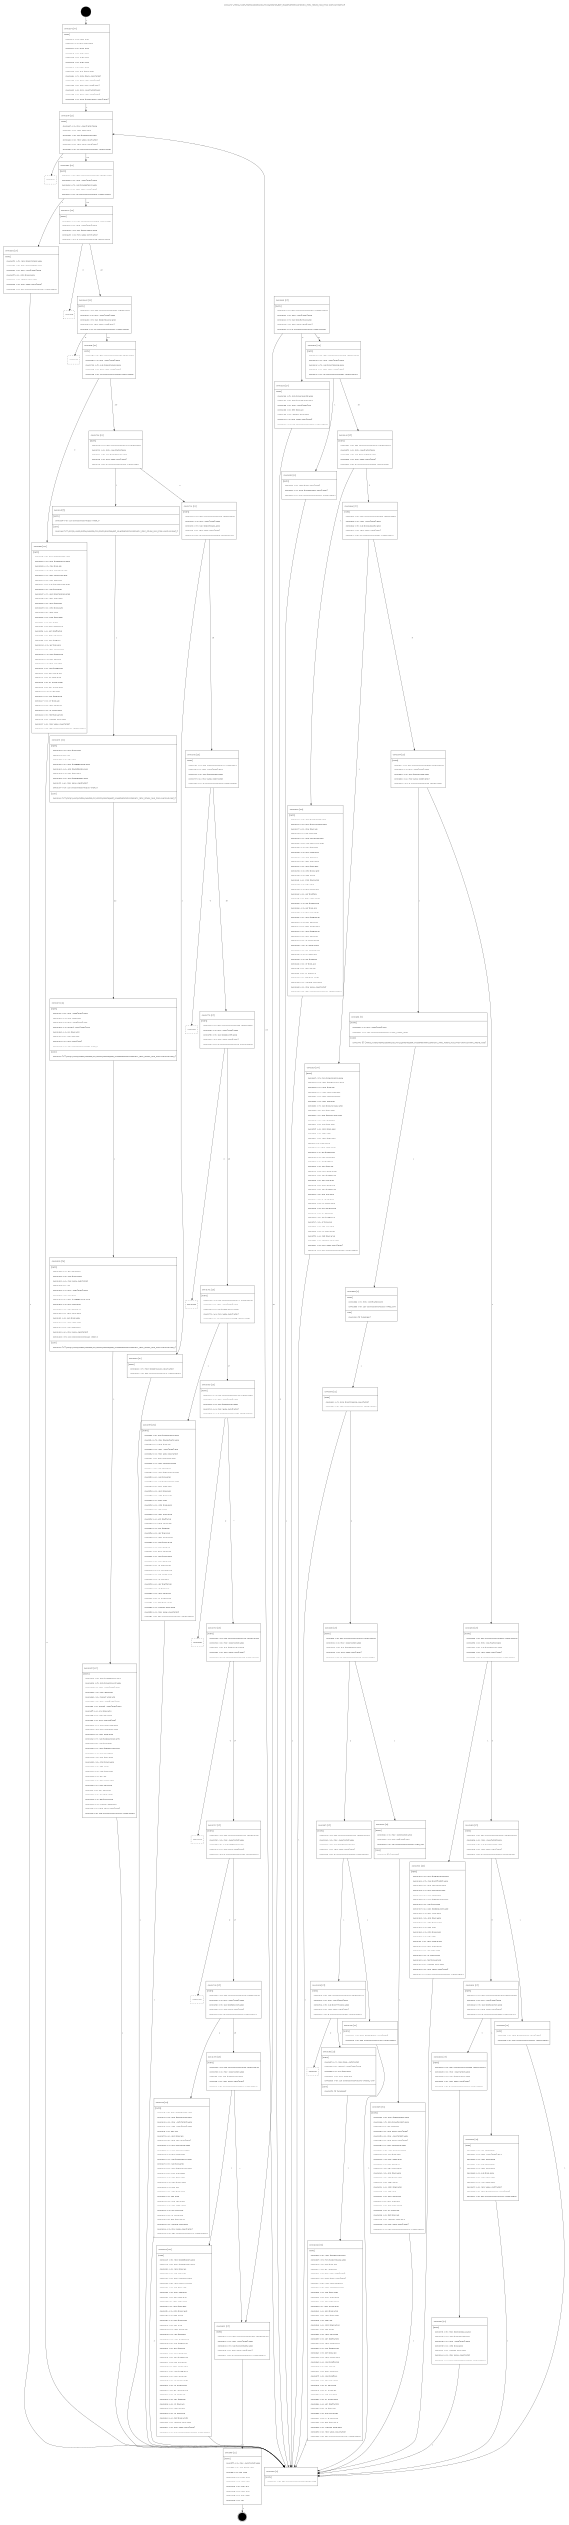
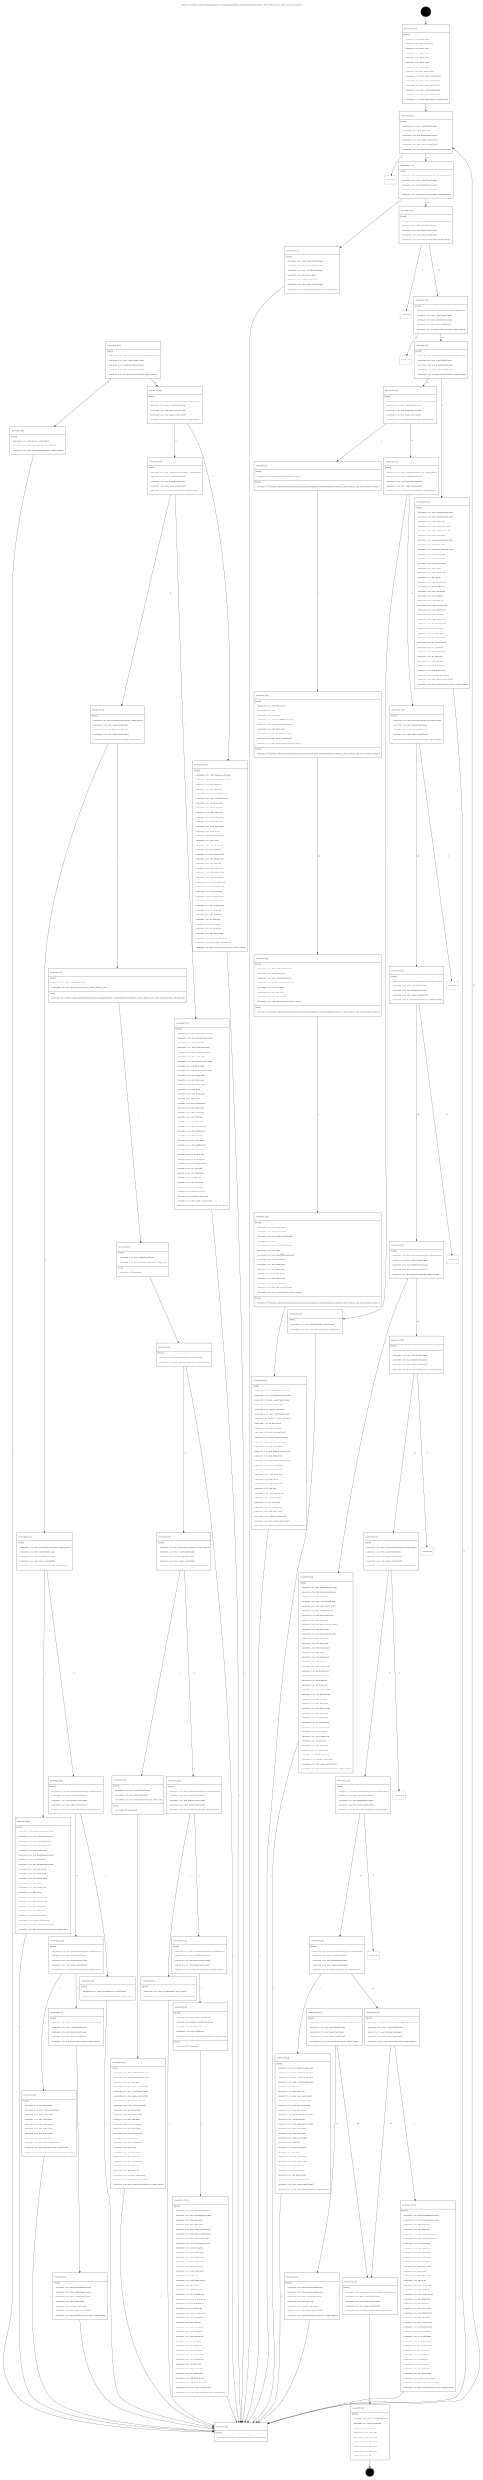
(317, 337) -> none
(313, 2071) -> none
